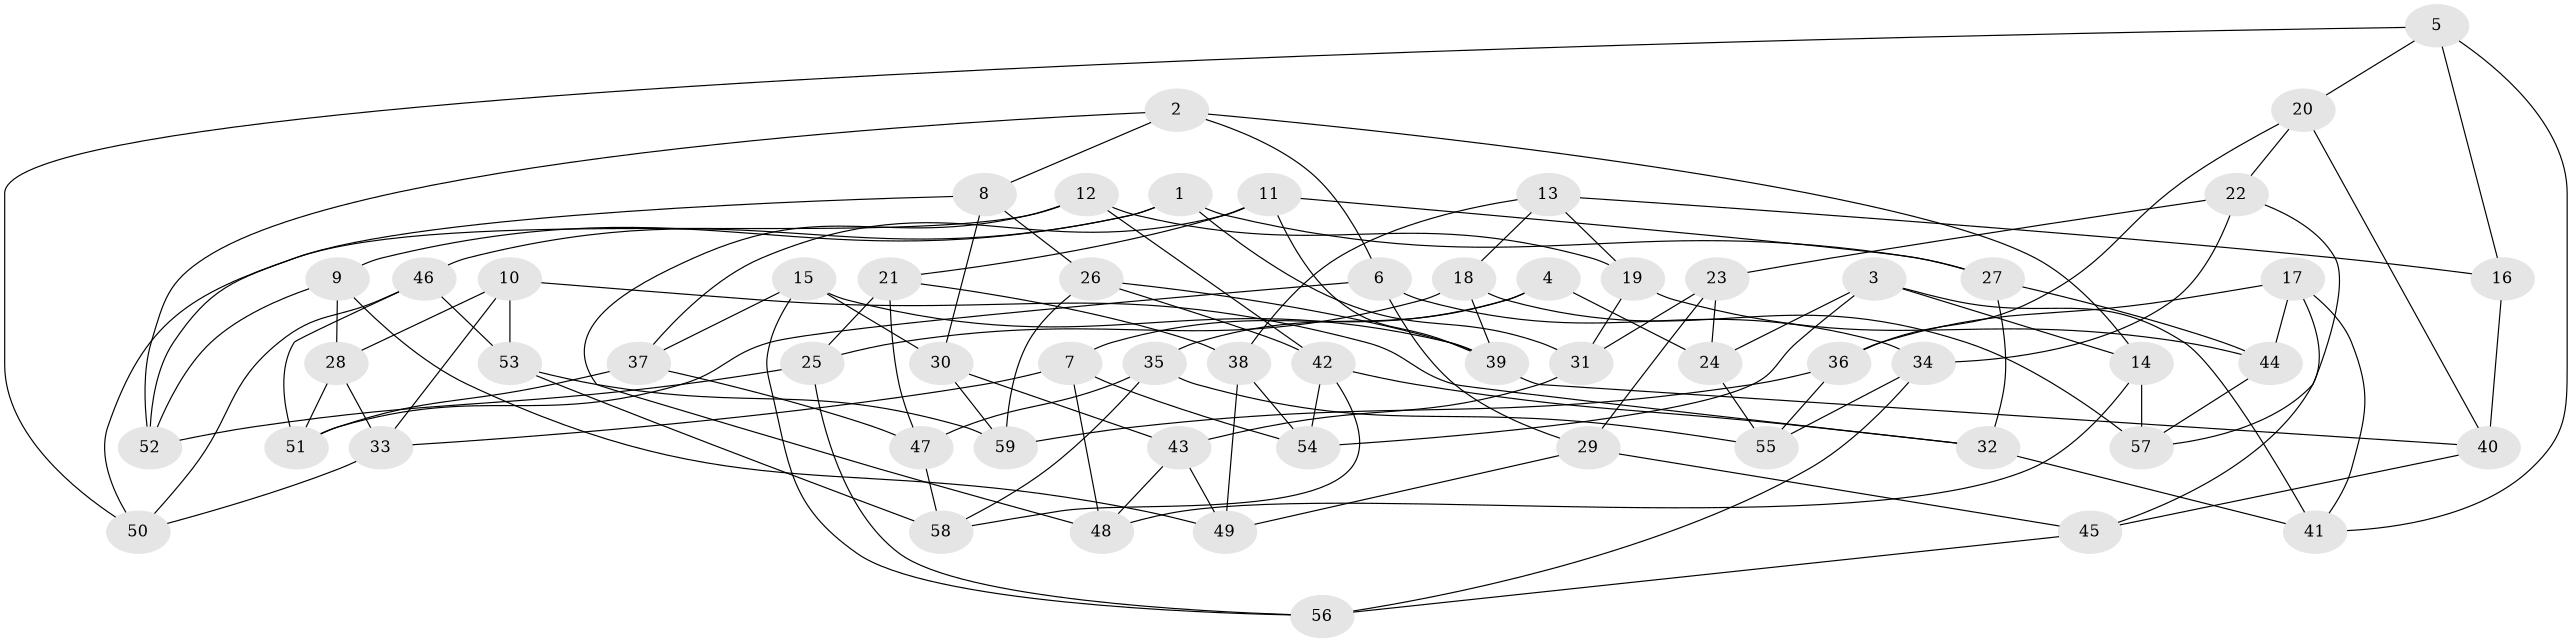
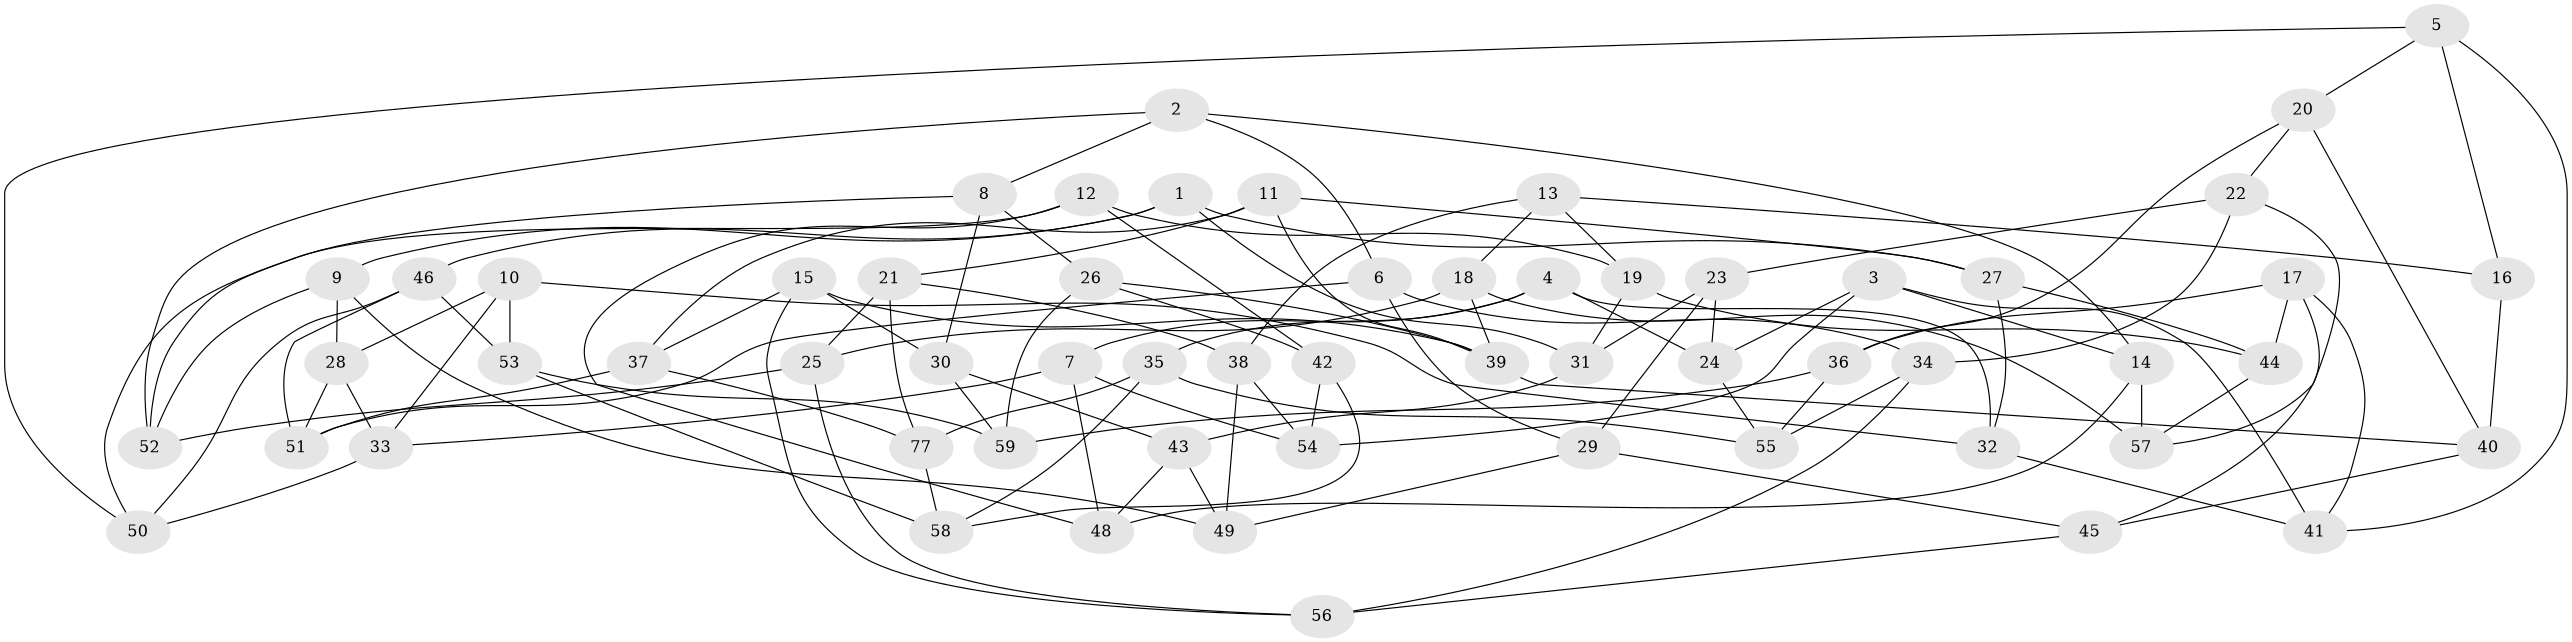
(1654, 412) -> (1779, 309)
(921, 448) -> (921, 448)
